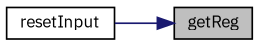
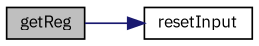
(136, 23) -> (106, 23)
